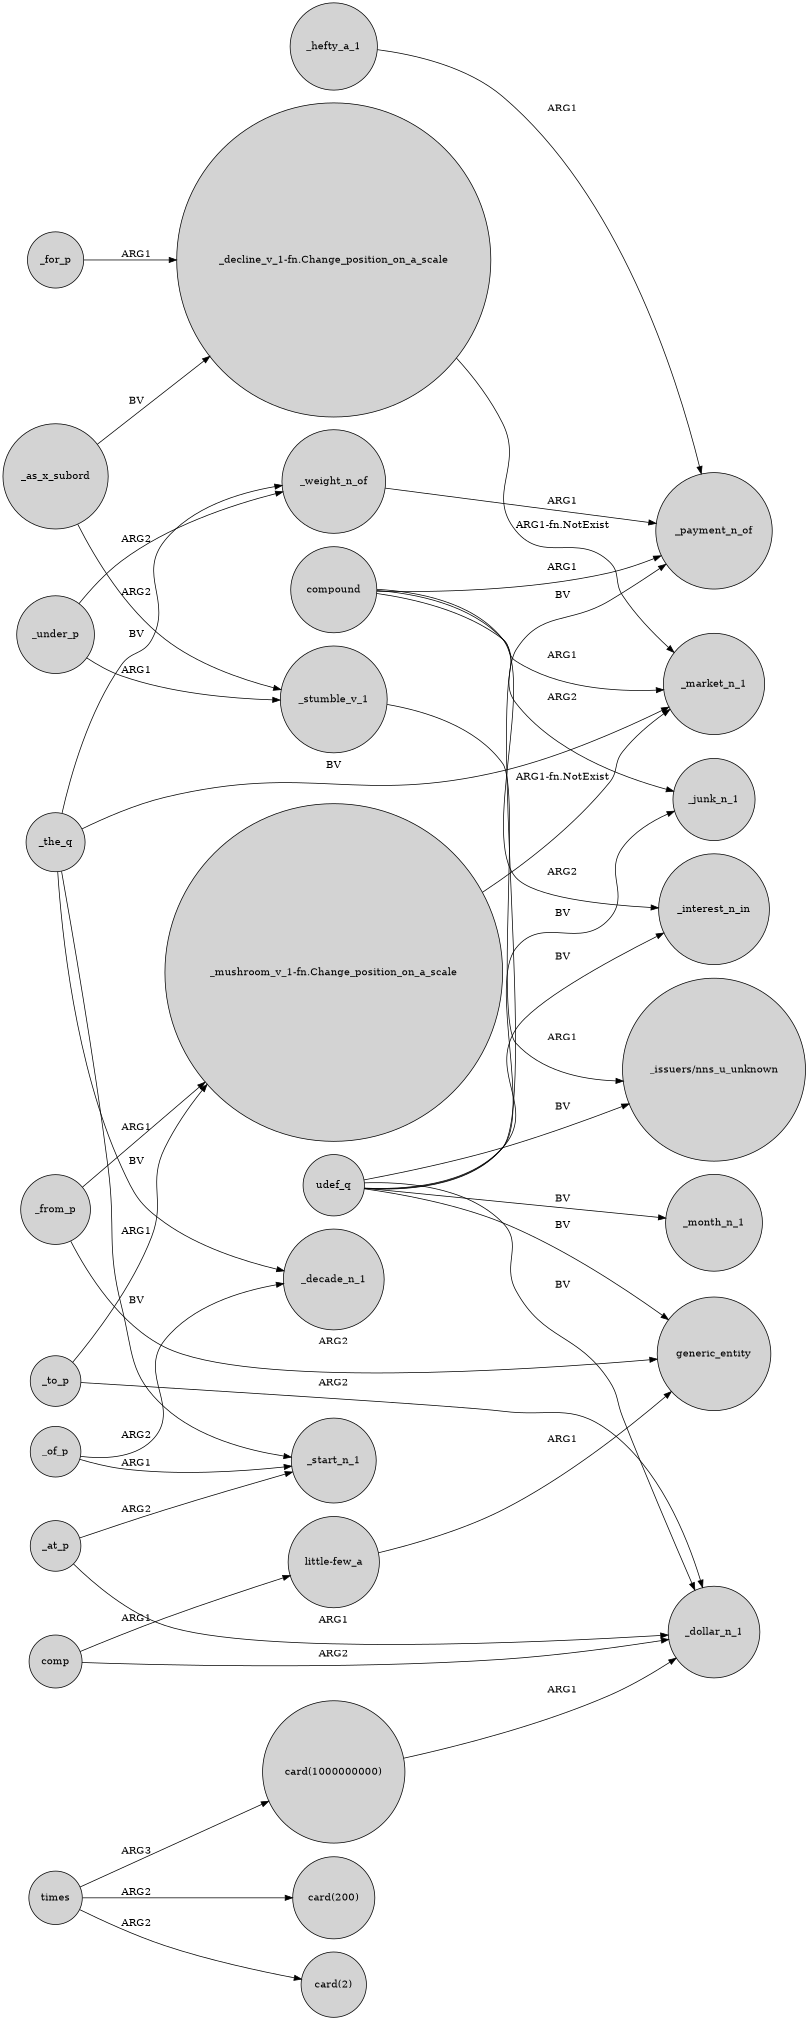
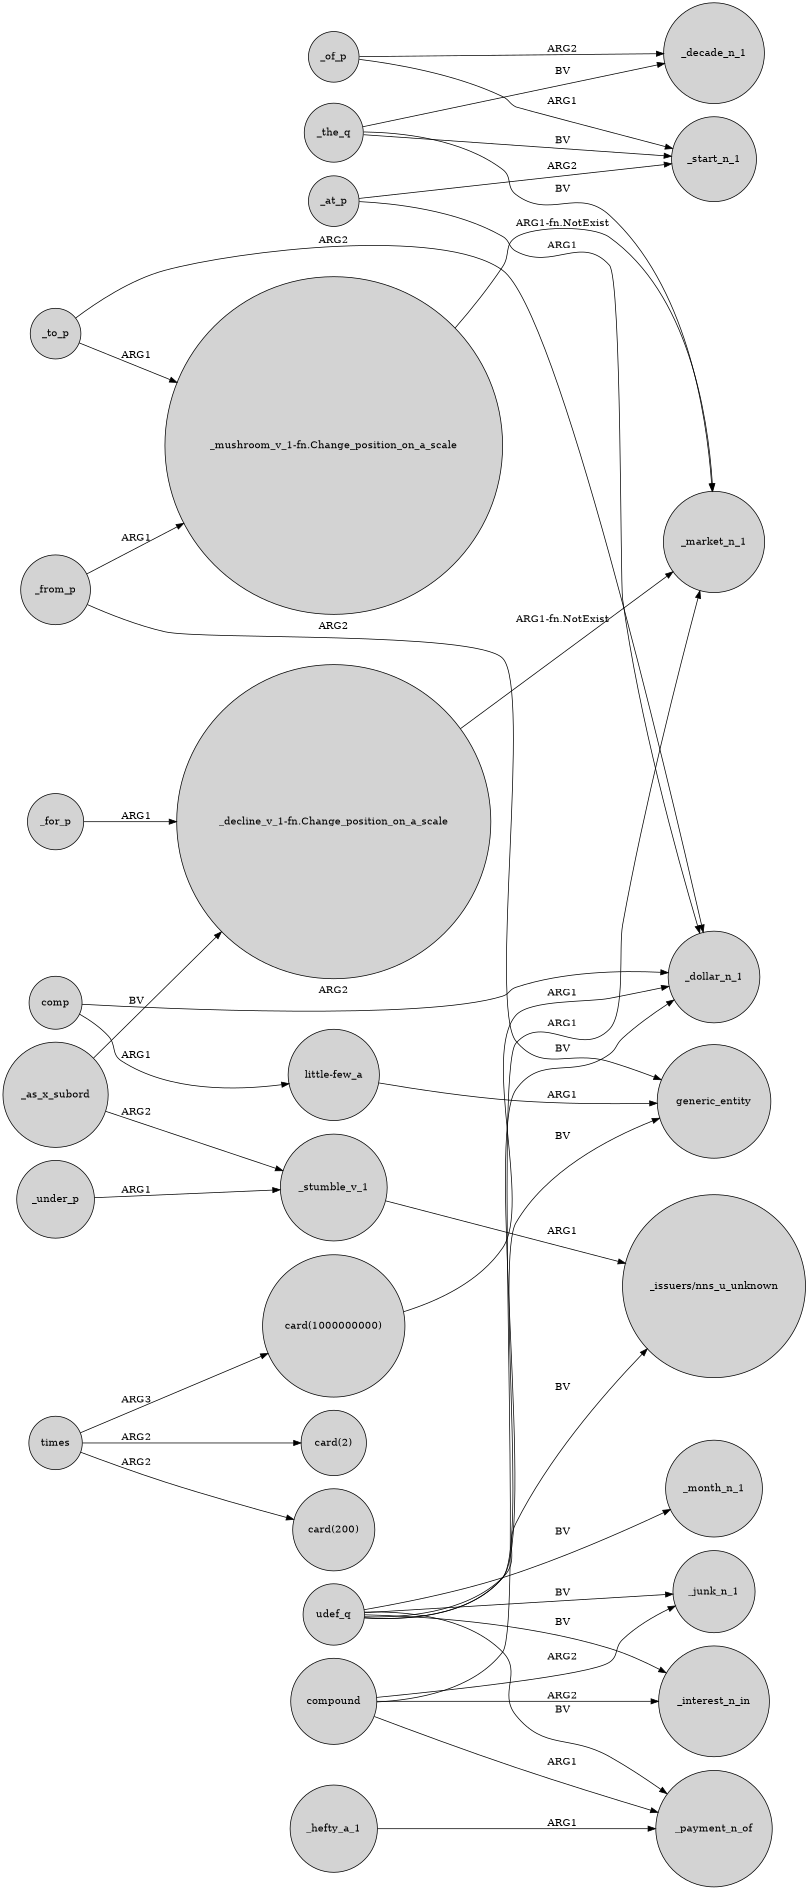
(334, 481) -> none
